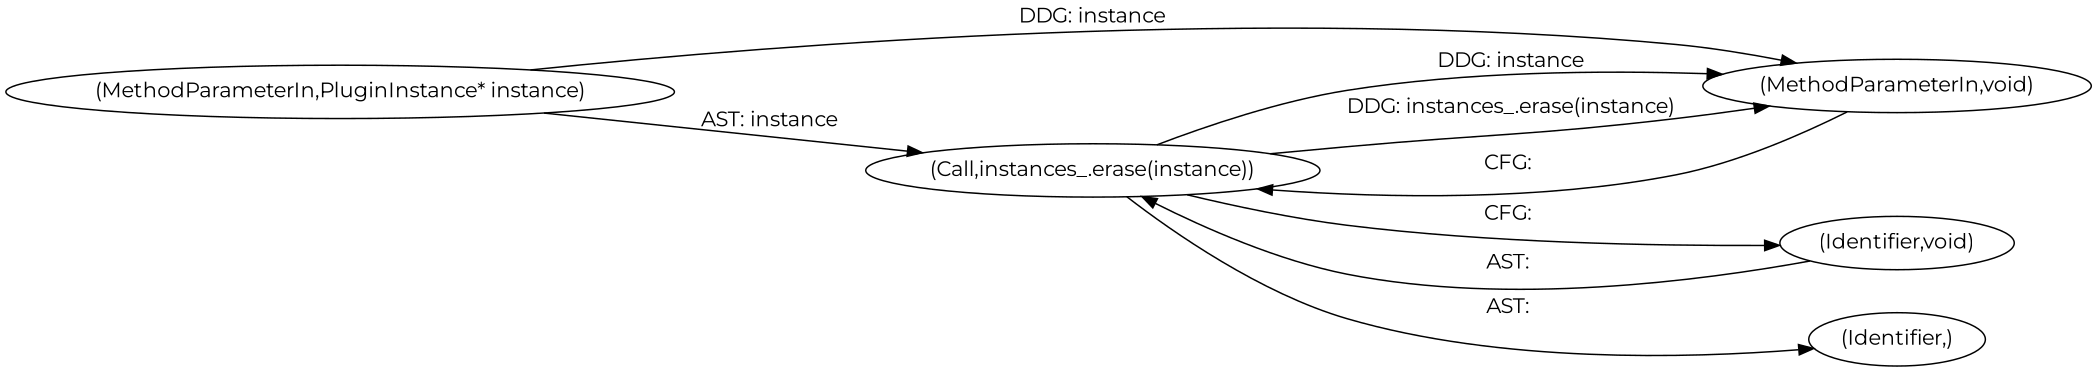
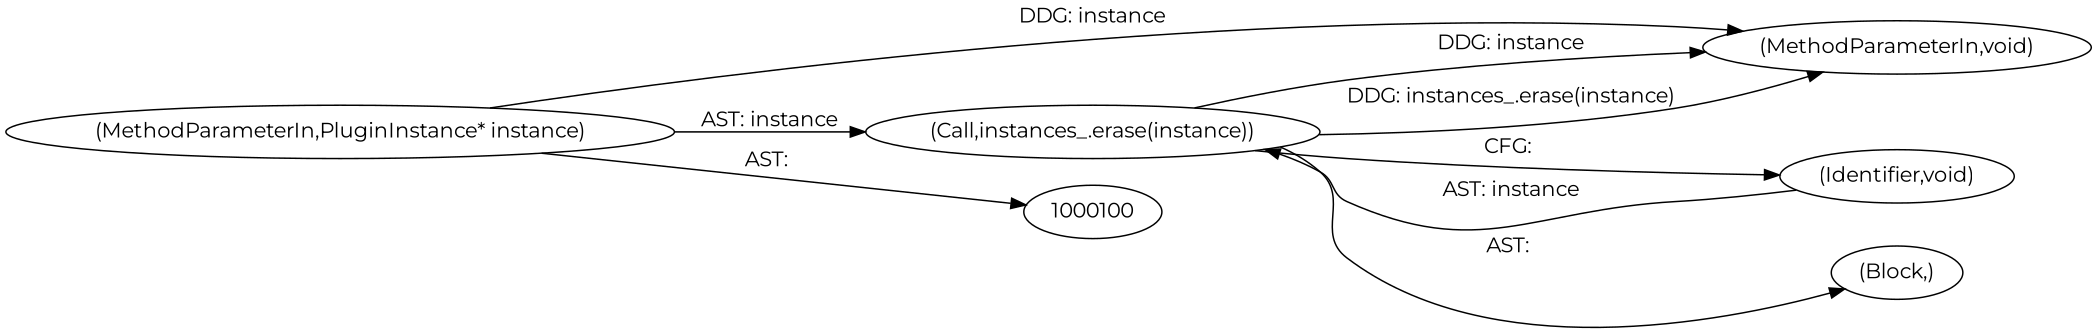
(1566, 190) -> none
none -> (1093, 212)
(1511, 263) -> (1511, 190)
(1897, 339) -> (1897, 273)
